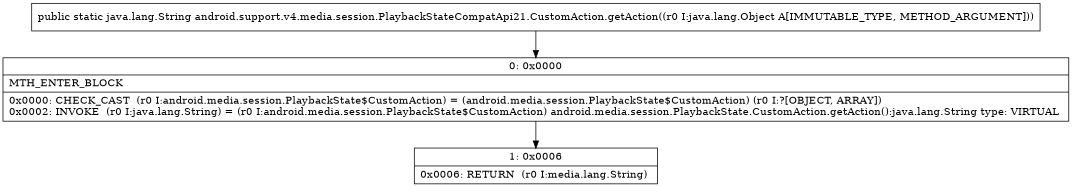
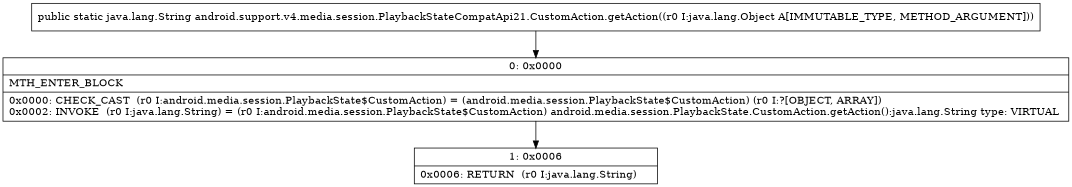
(536, 175) -> (530, 175)
